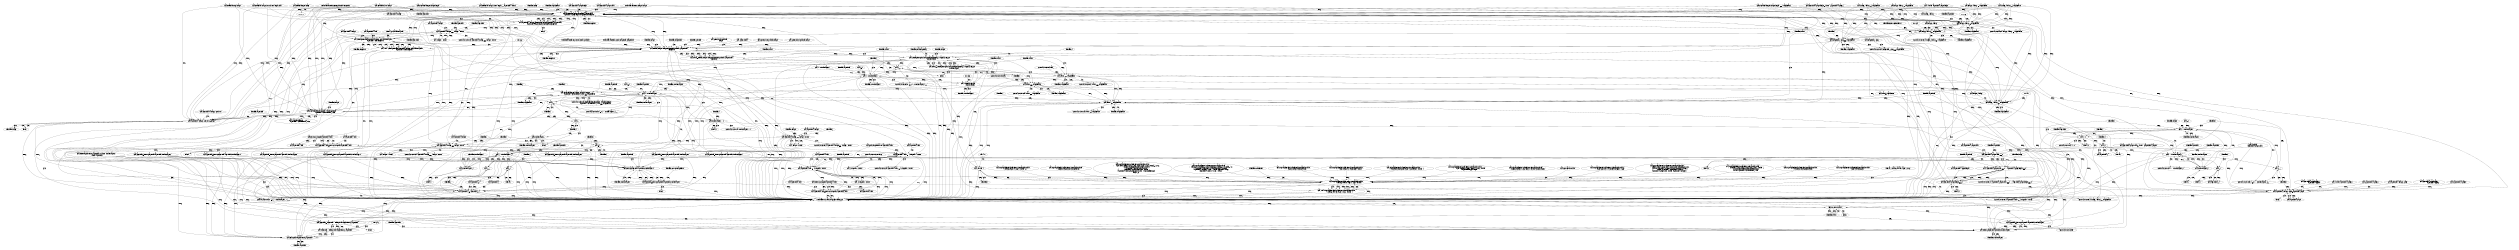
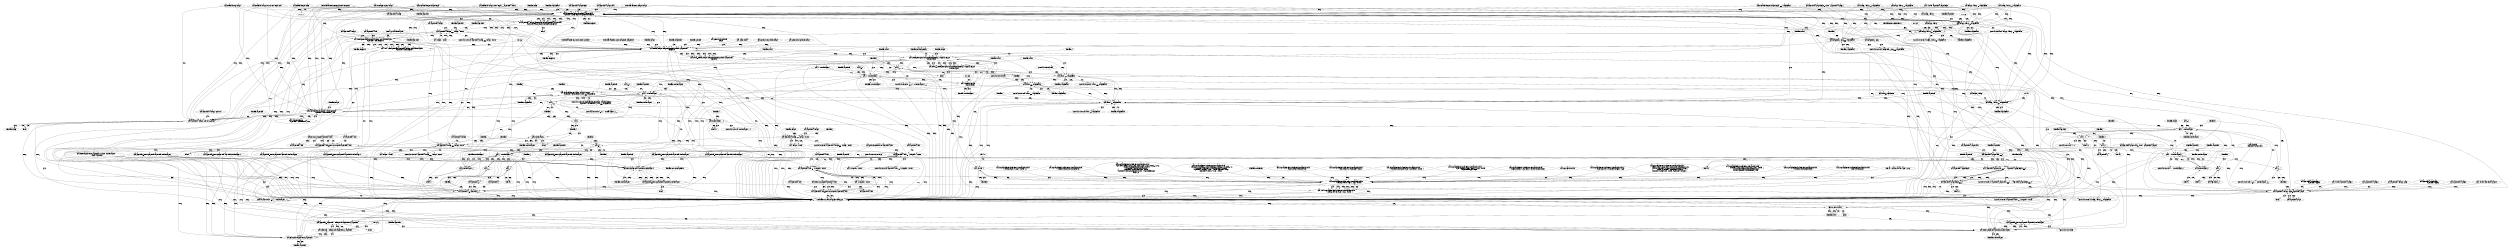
(383, 6) -> (383, 6)
none -> (2487, 182)
